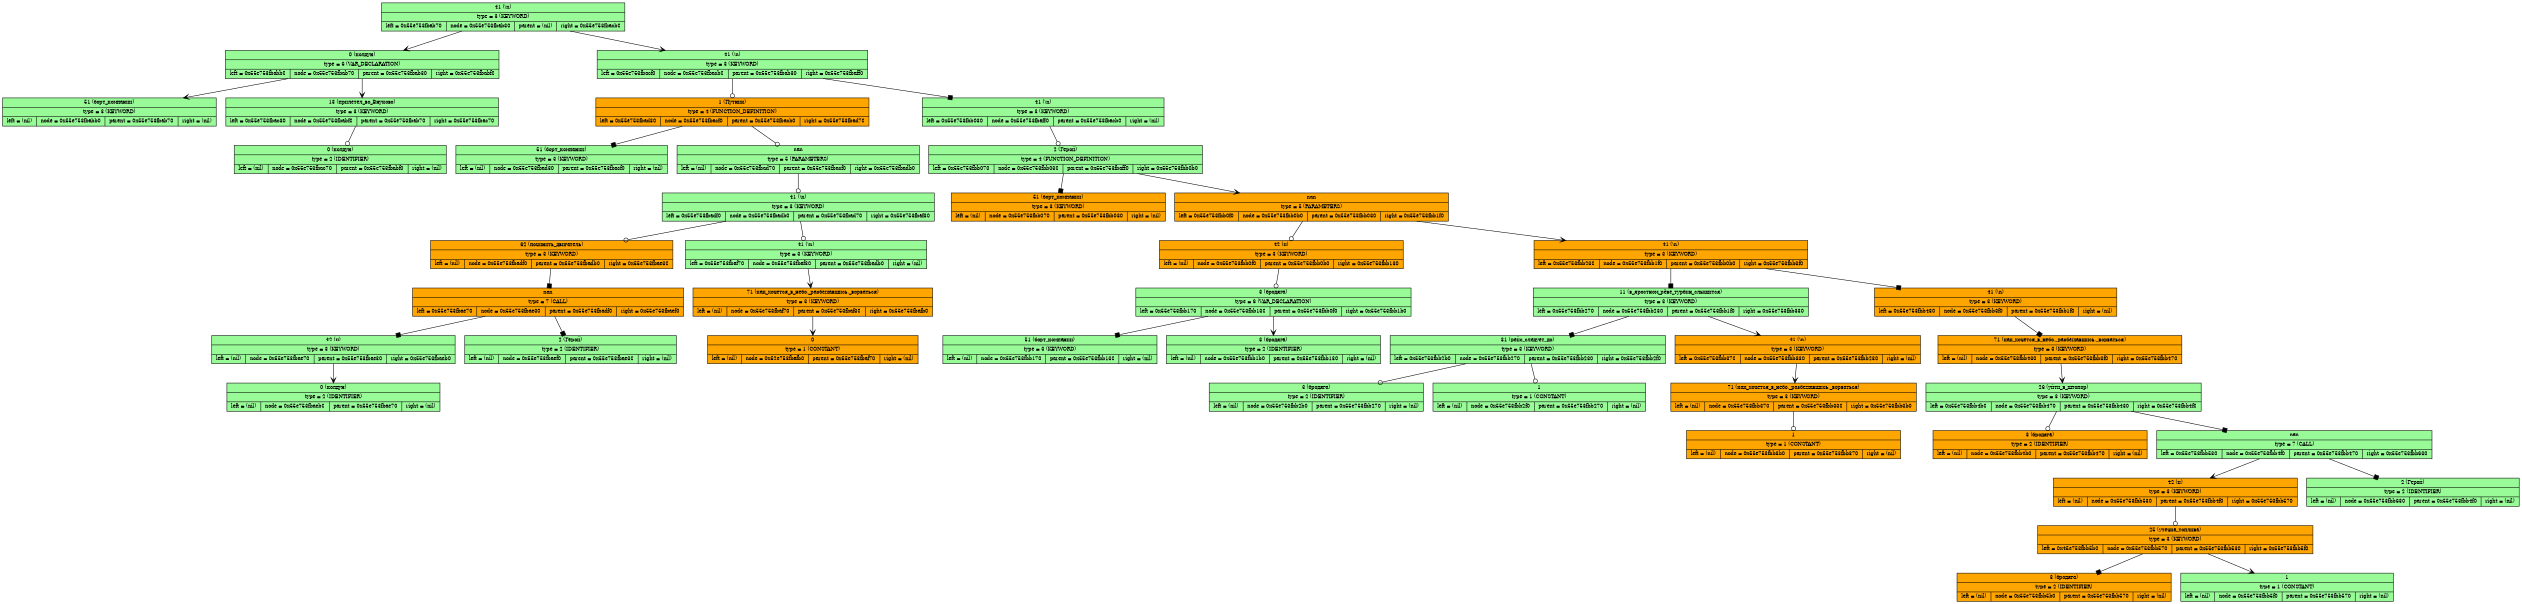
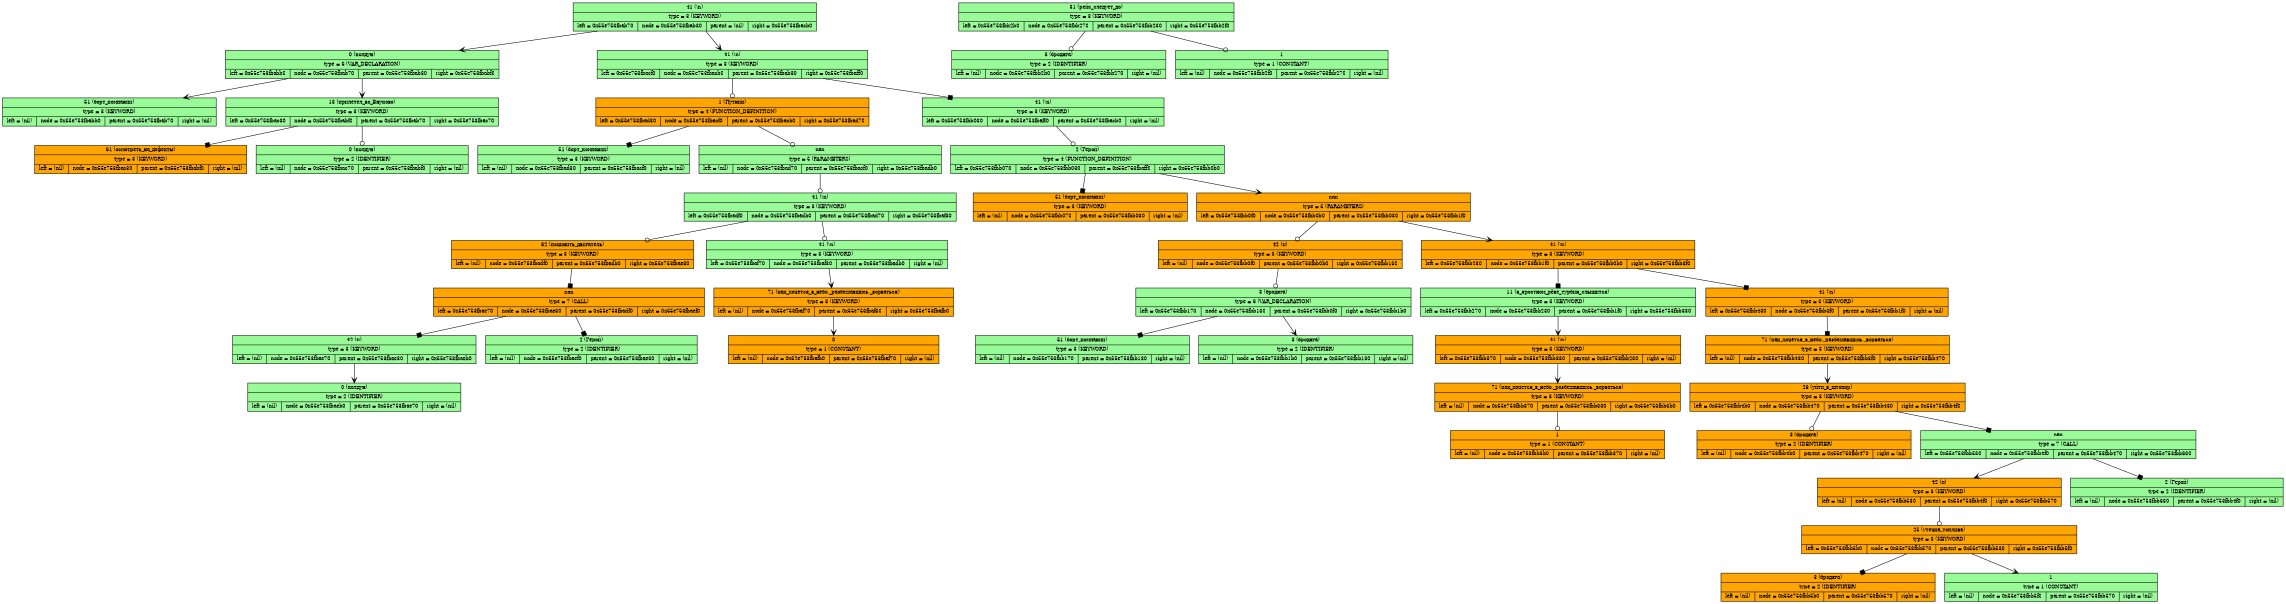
none -> (141, 160)
(1602, 325) -> none
(2064, 397) -> (1828, 397)
(2070, 549) -> (1834, 549)
